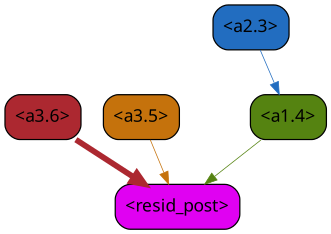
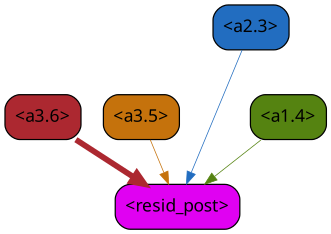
(267, 66) -> (217, 111)
